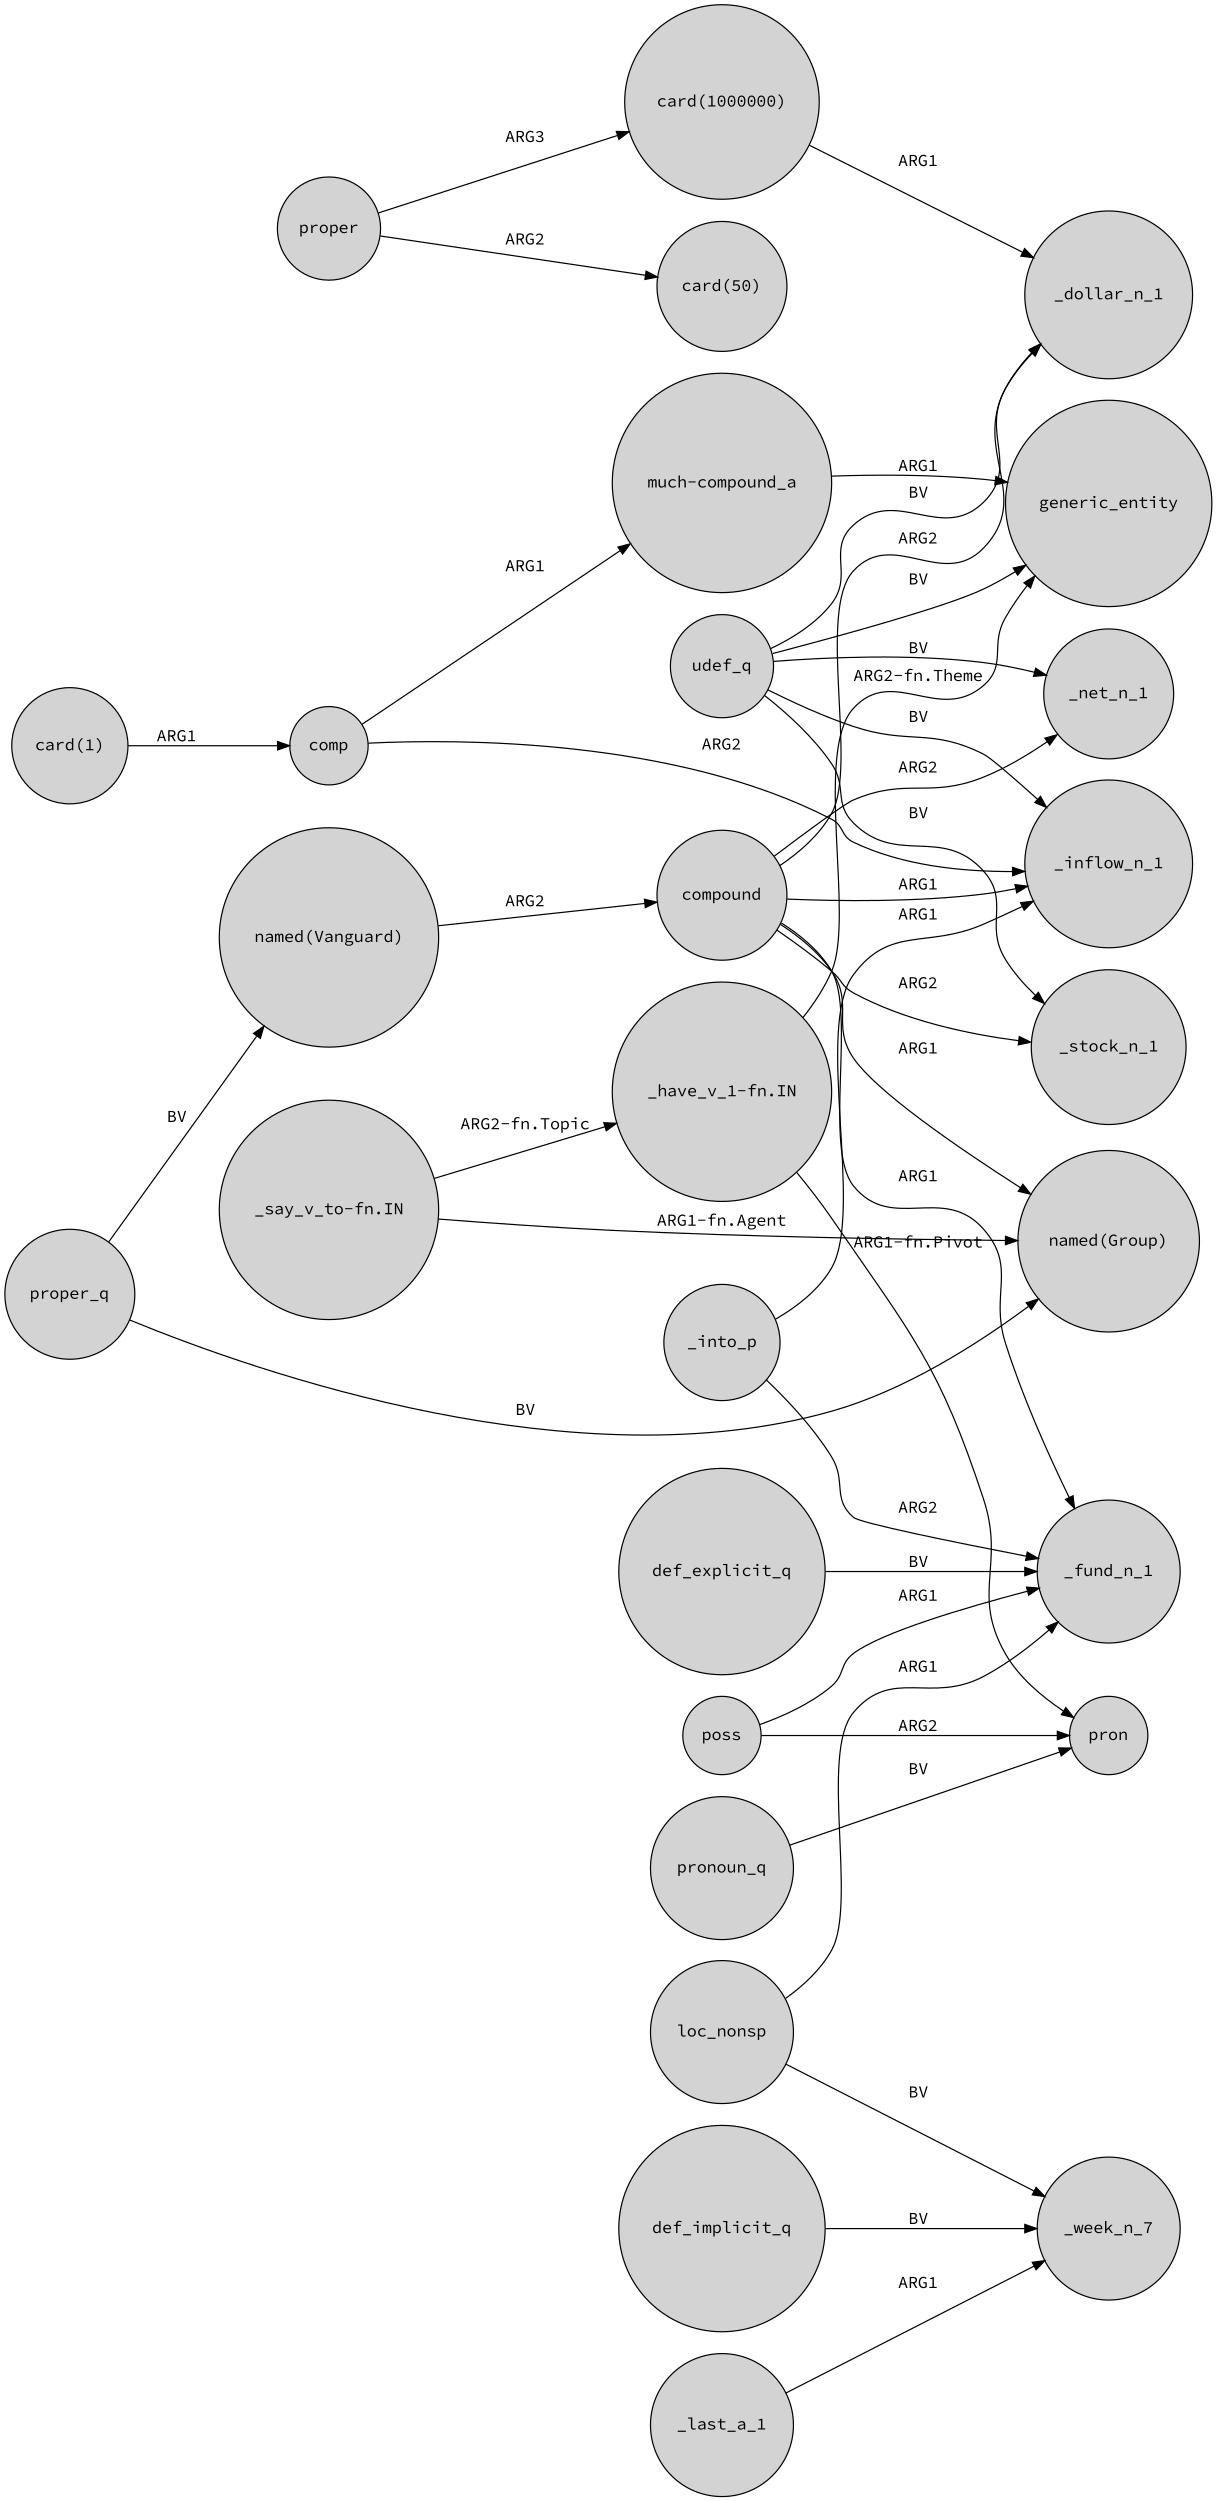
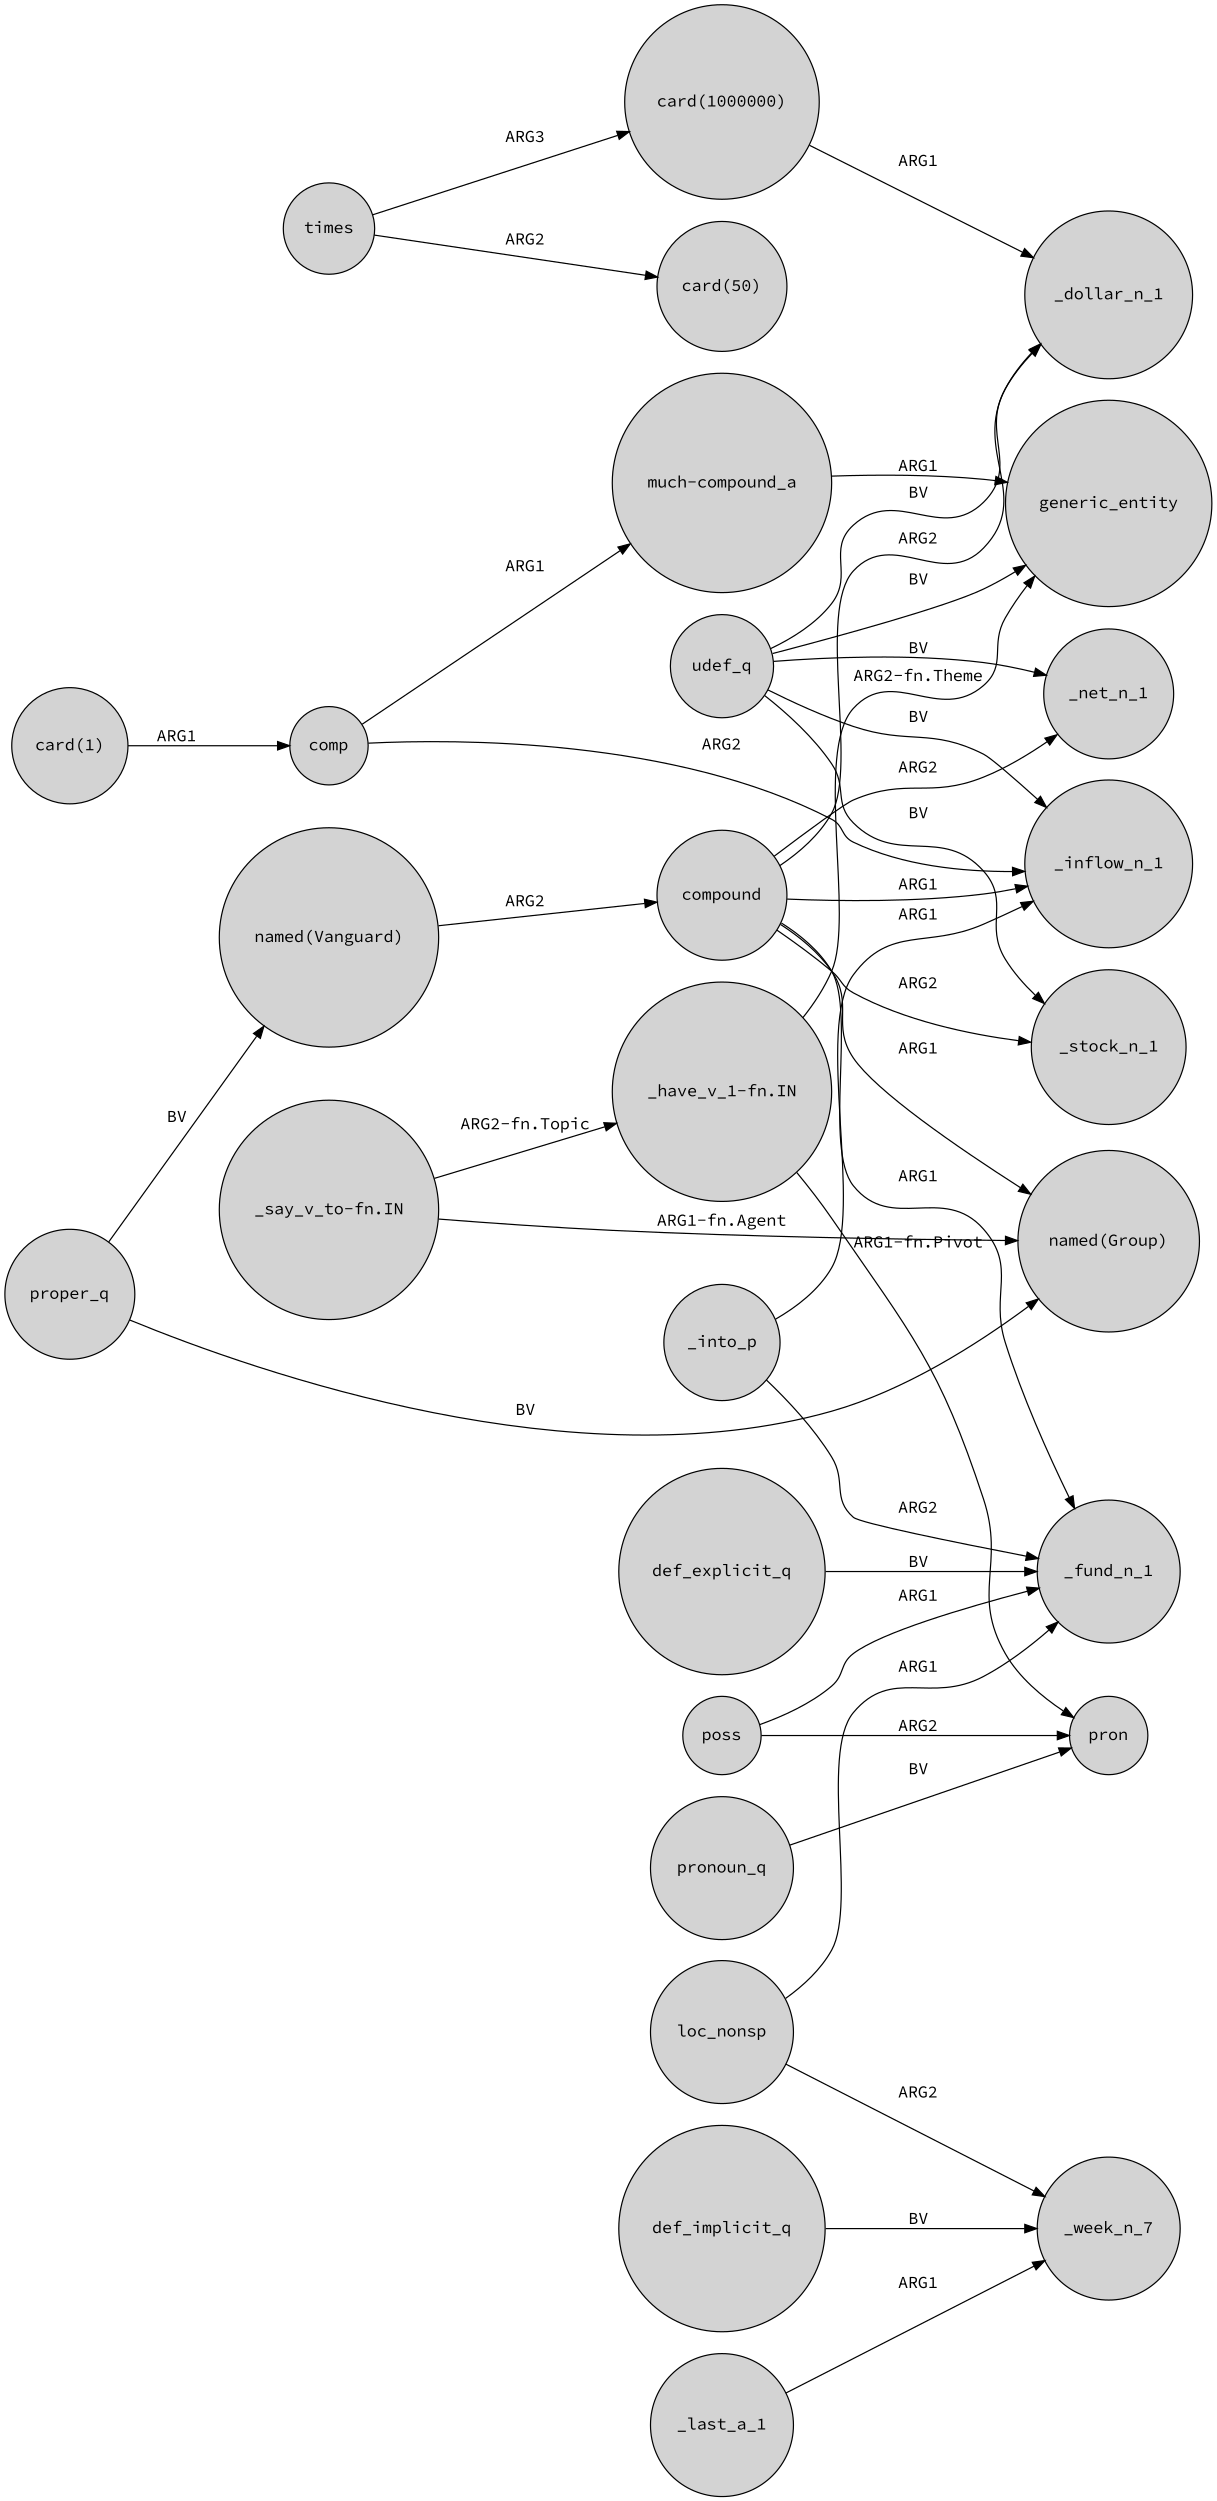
(329, 229) -> (329, 229)
(918, 2093) -> (918, 2093)
